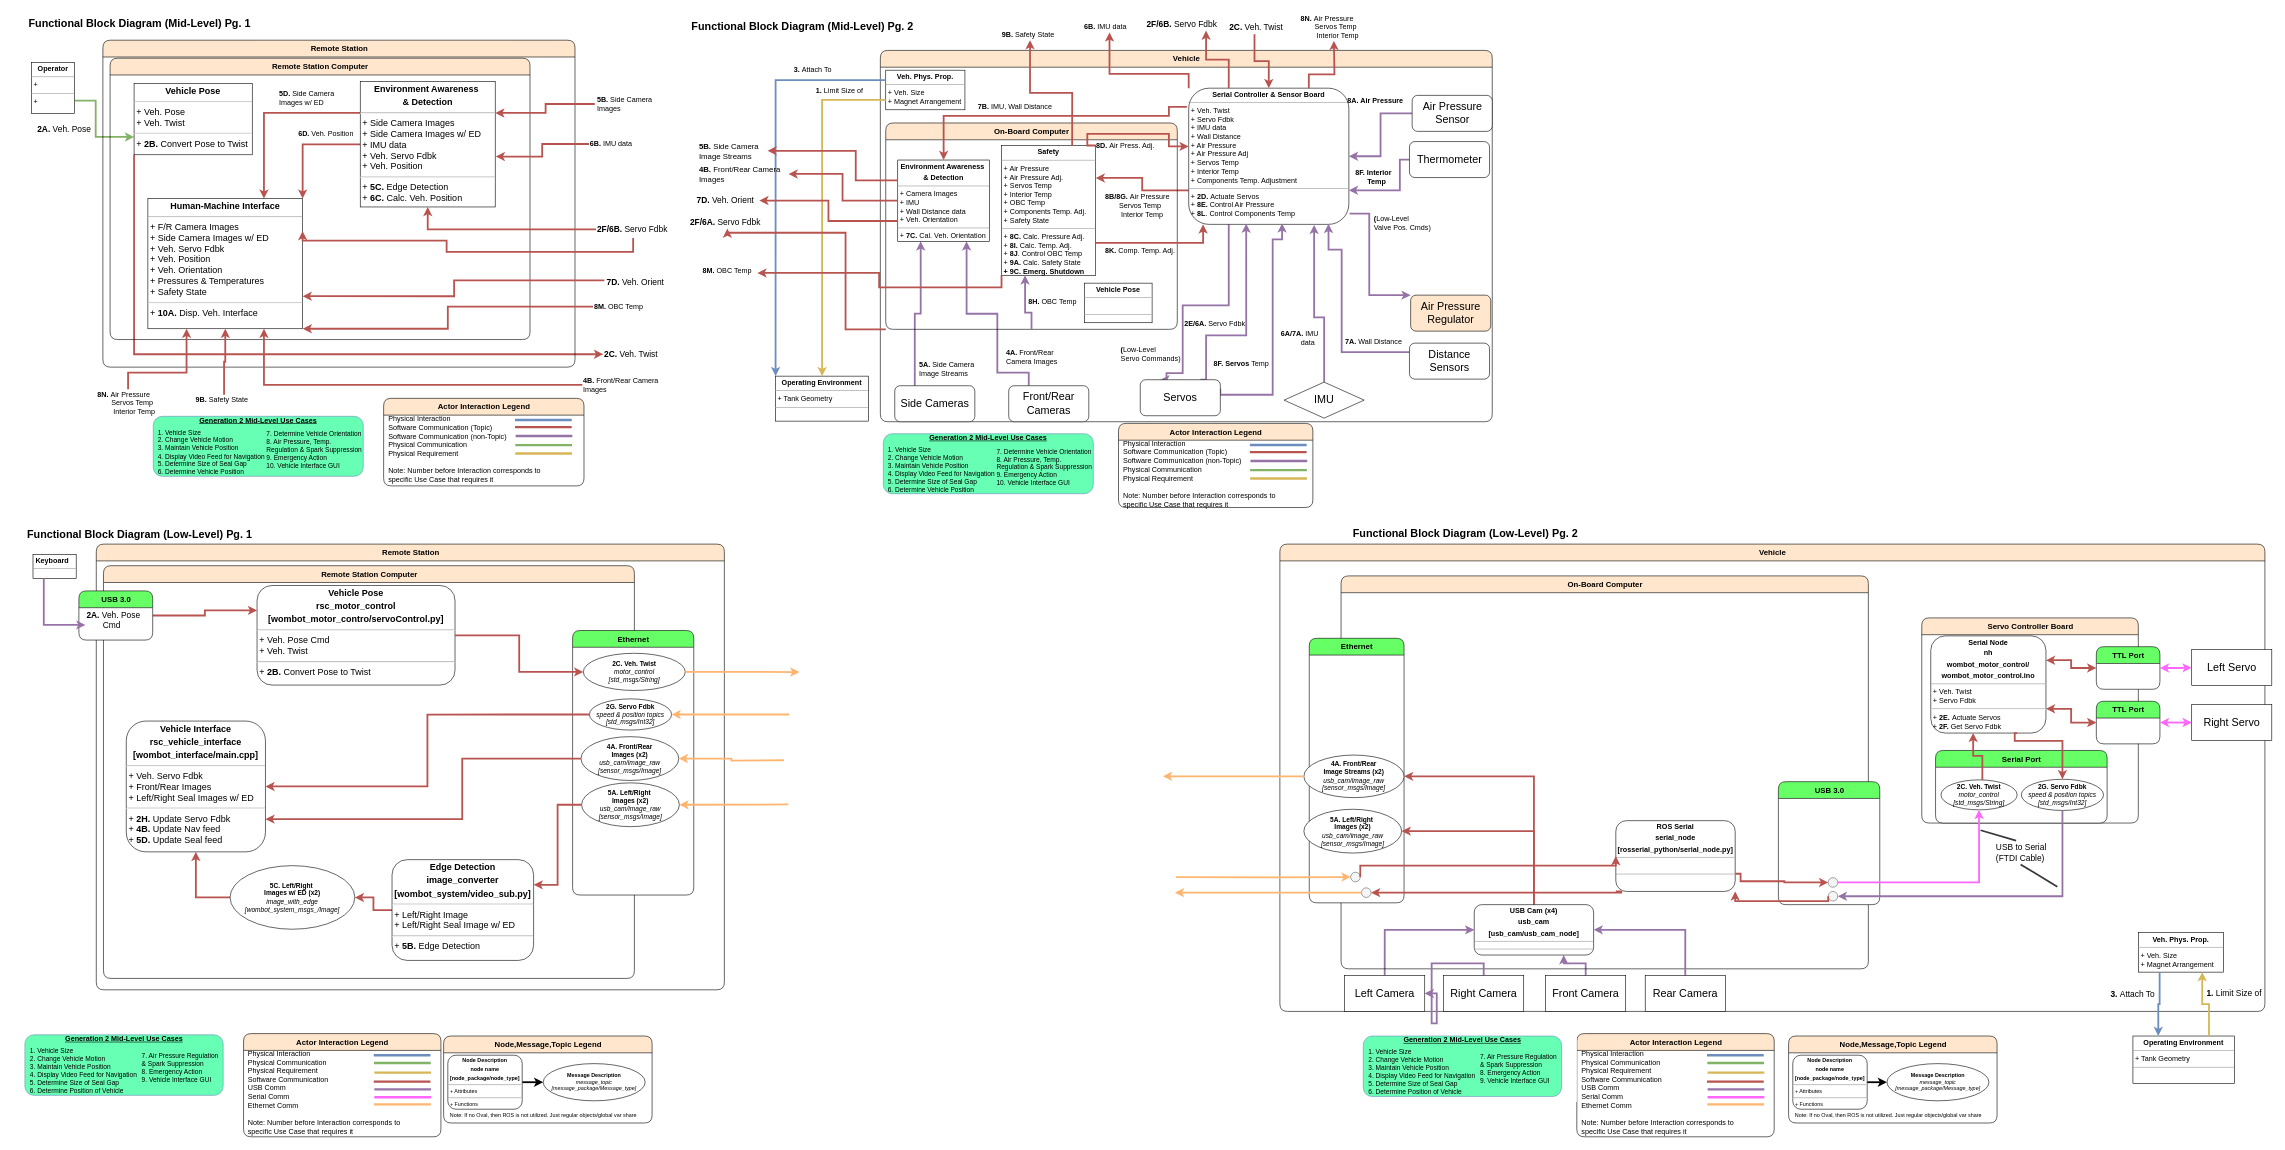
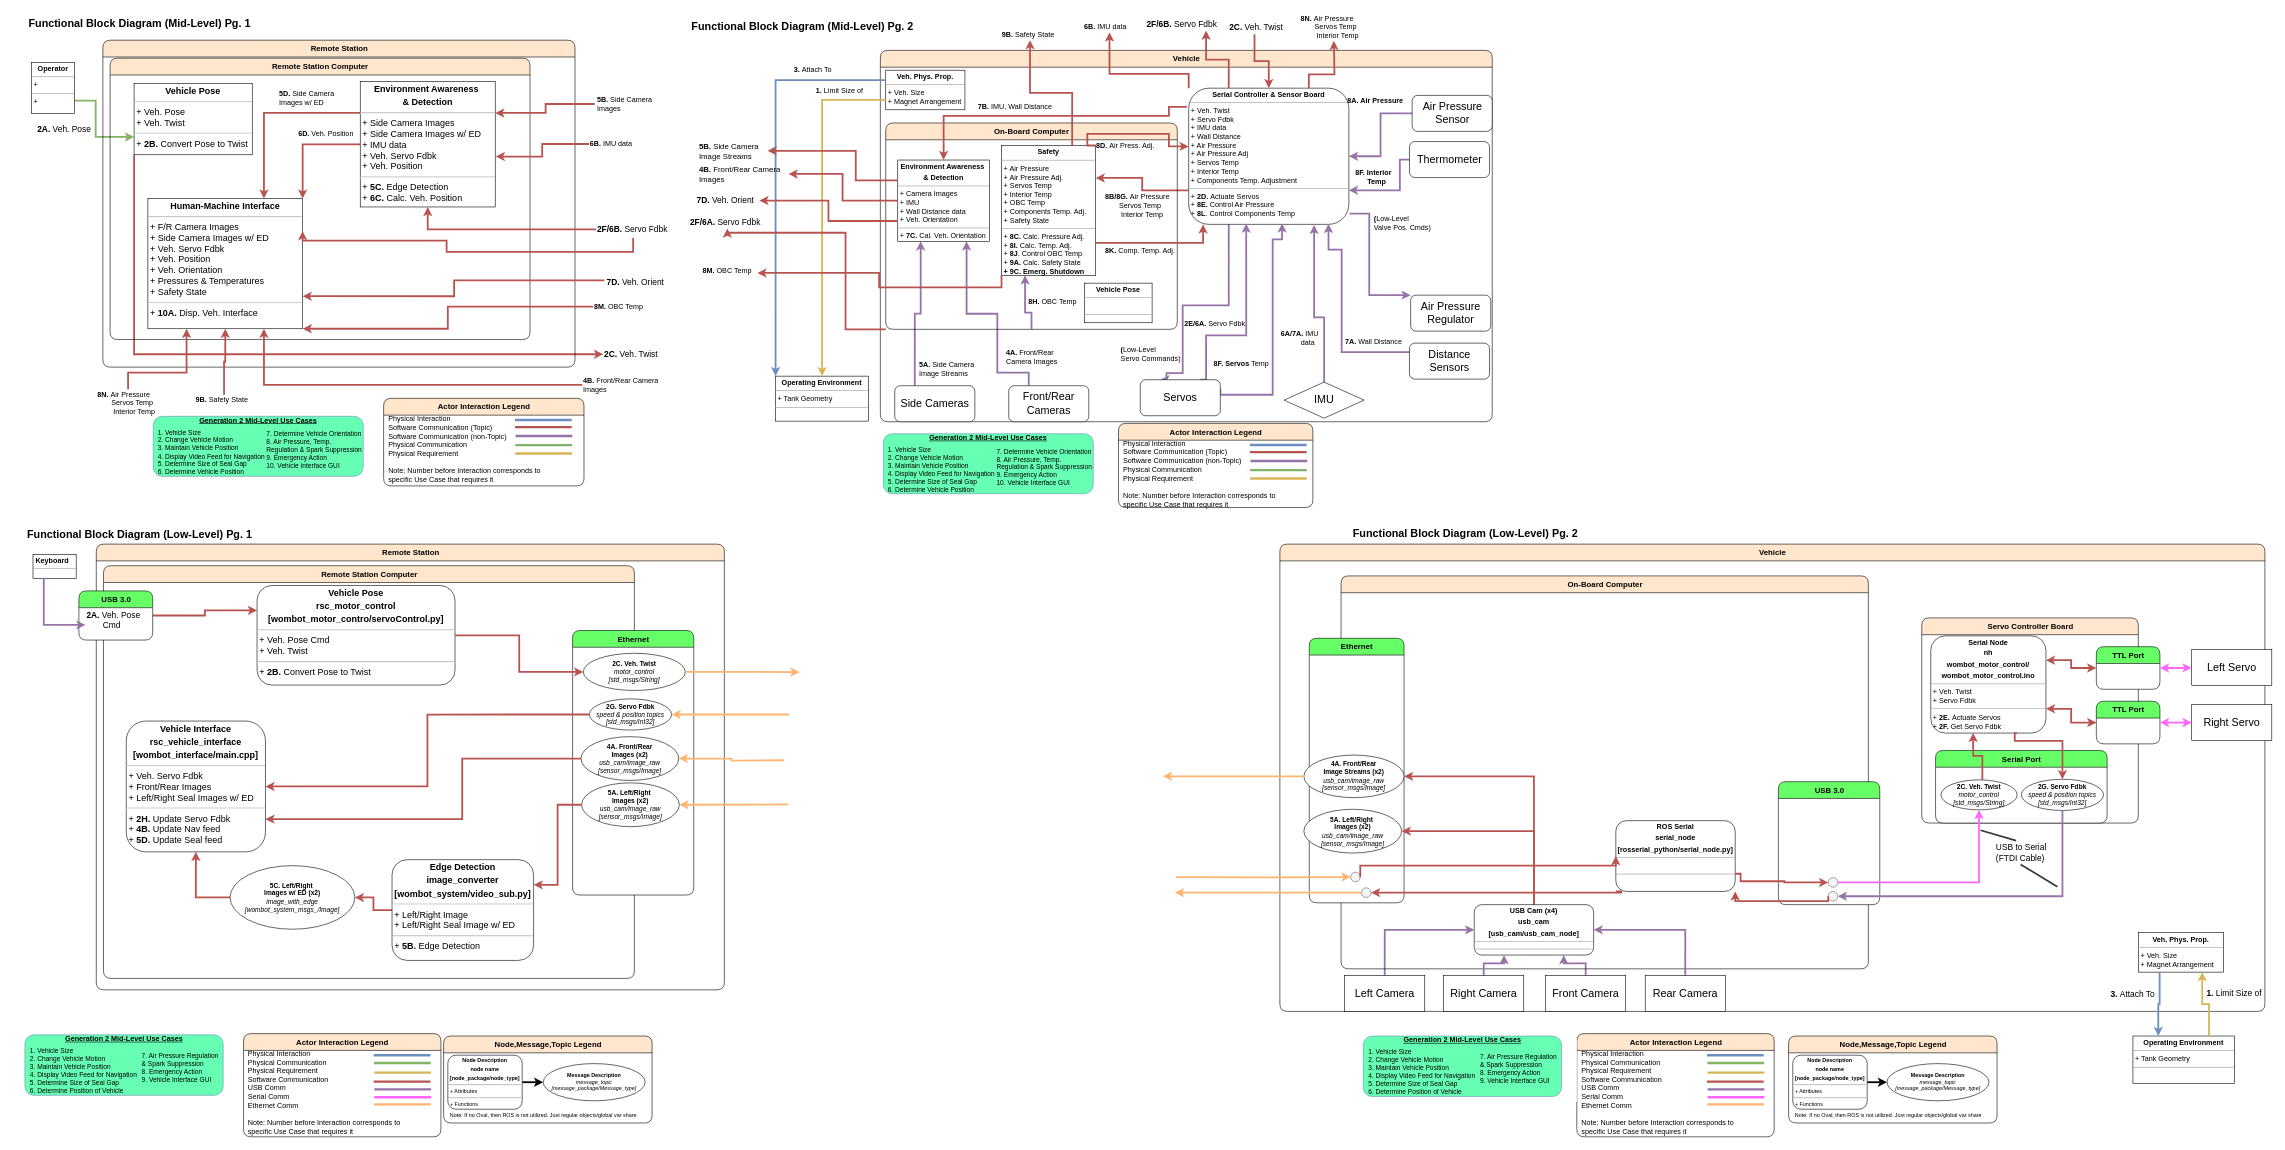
(1451, 313) -> (1451, 313)
(1432, 986) -> (1494, 963)
